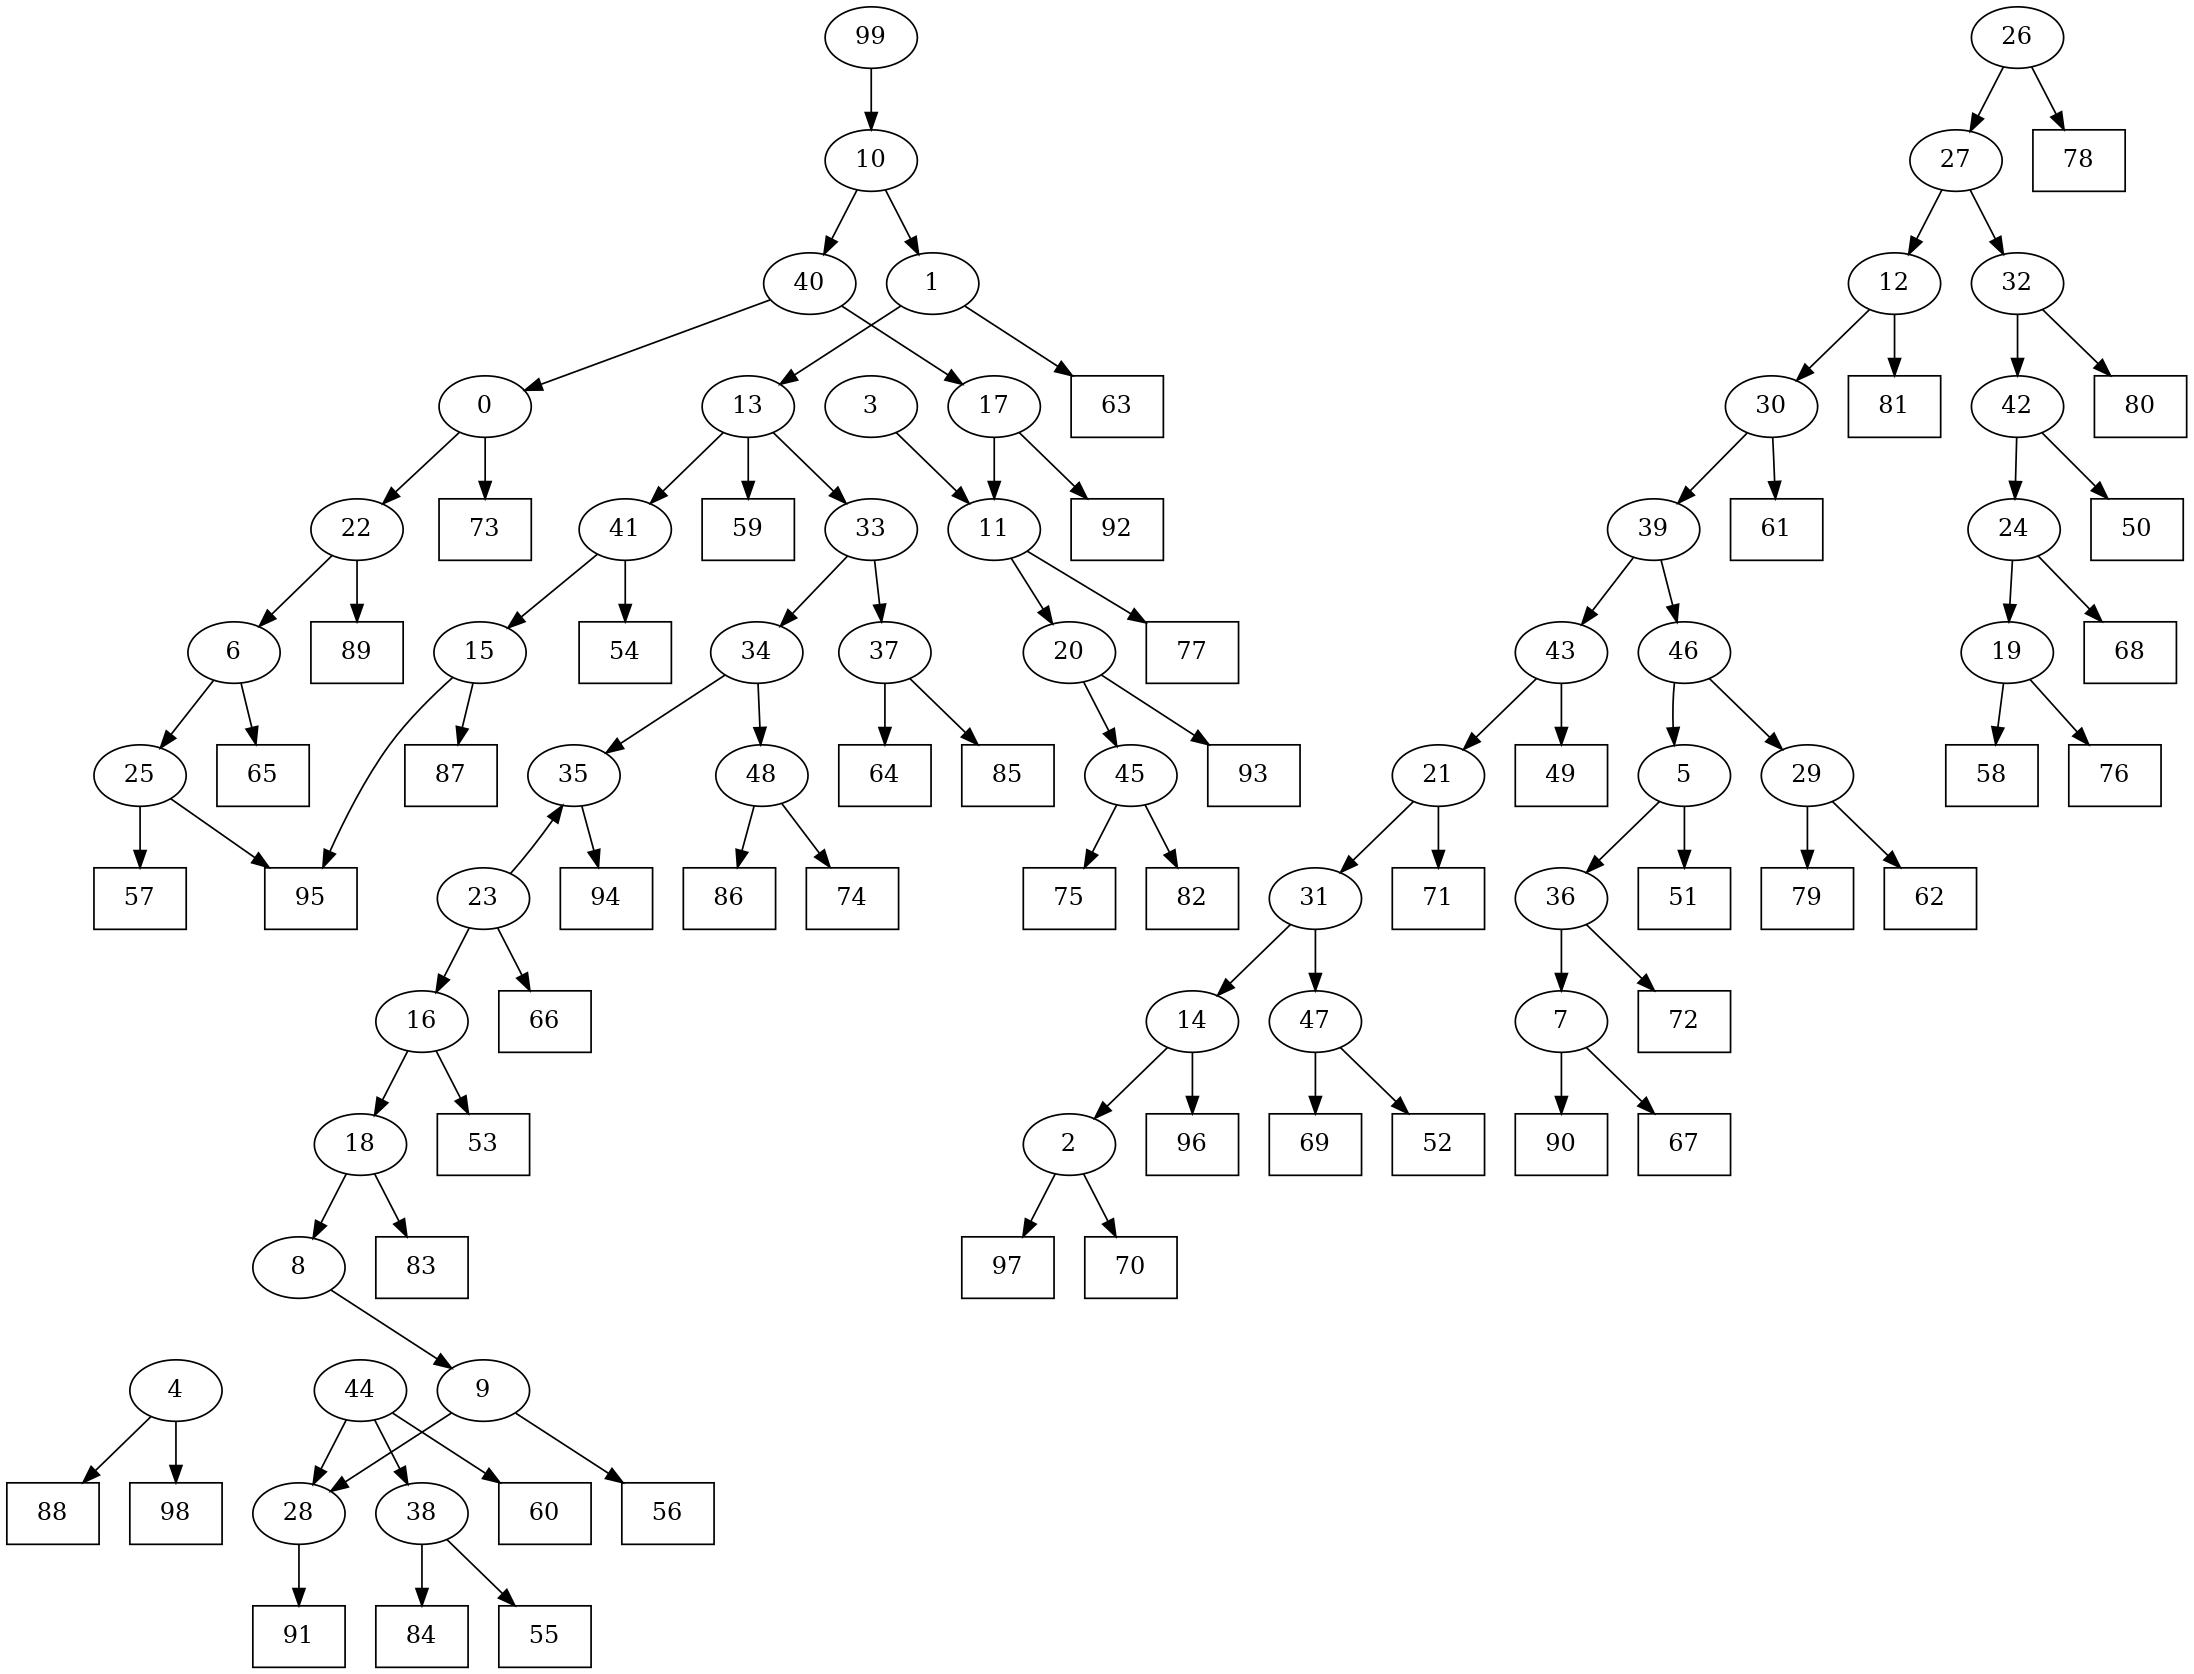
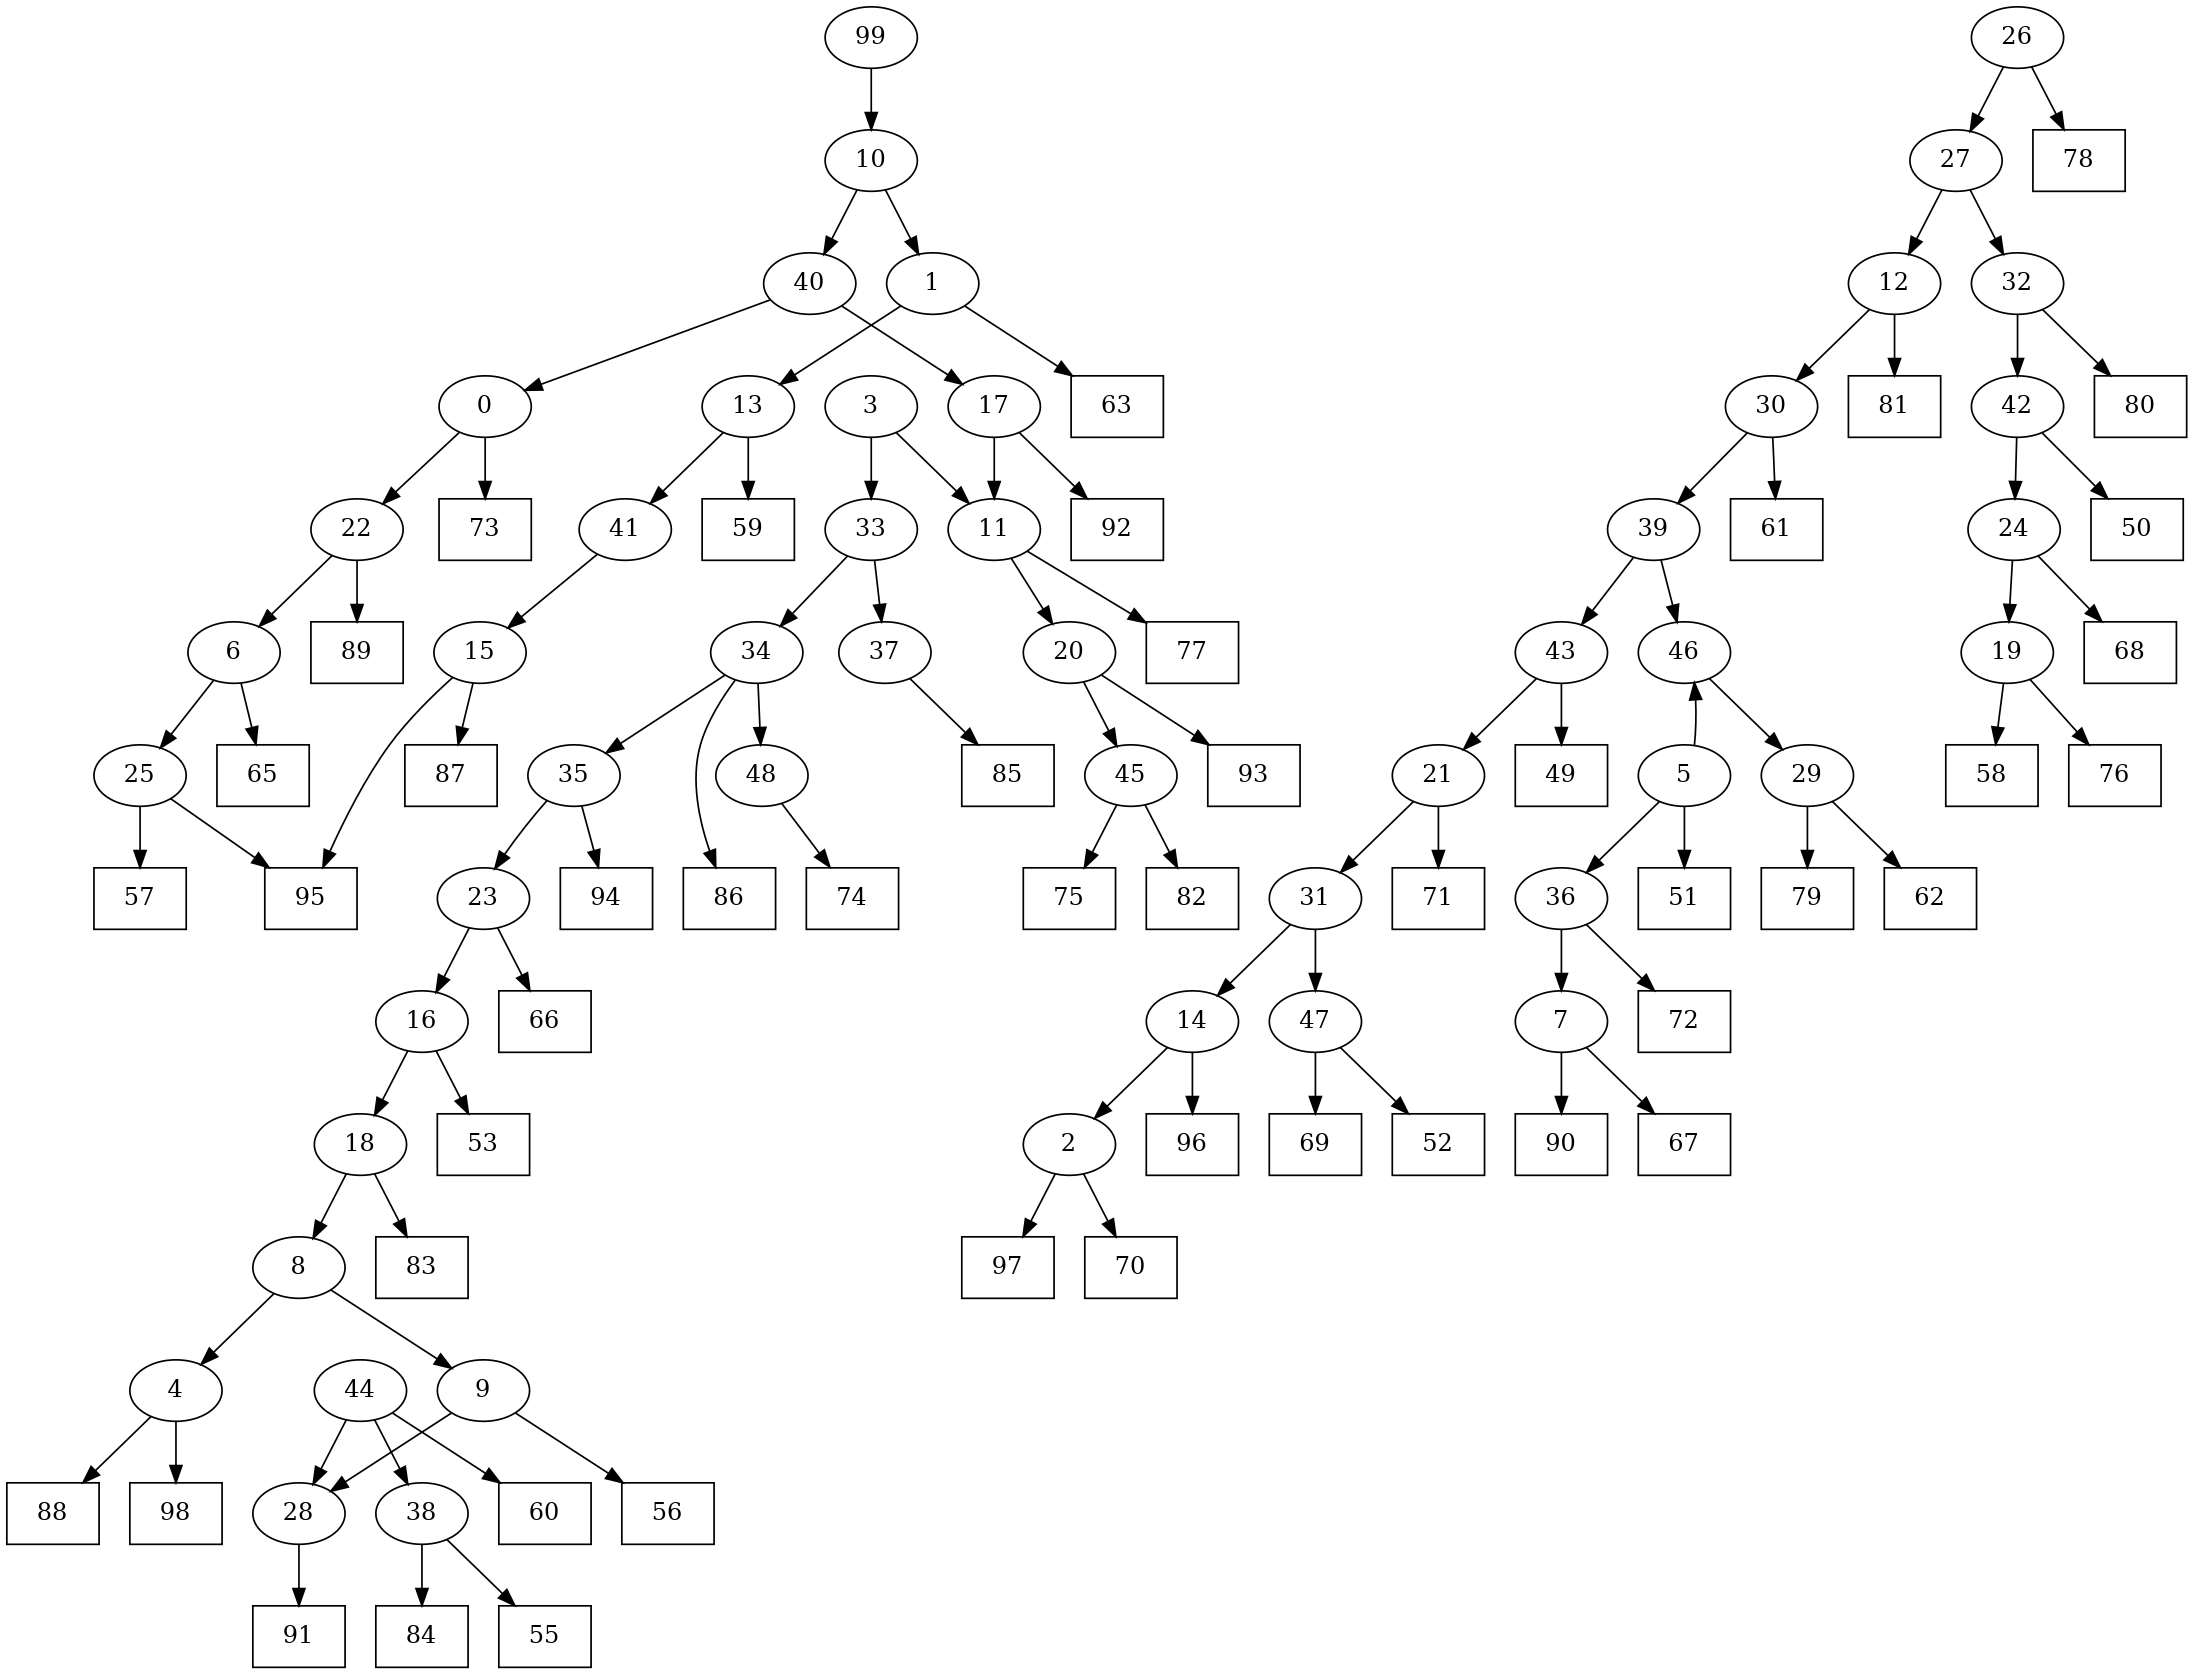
(803, 462) -> (871, 460)
(625, 653) -> none
(1673, 705) -> (1696, 723)
(885, 776) -> none
(748, 828) -> (697, 762)
(532, 847) -> (525, 827)
none -> (244, 1323)
